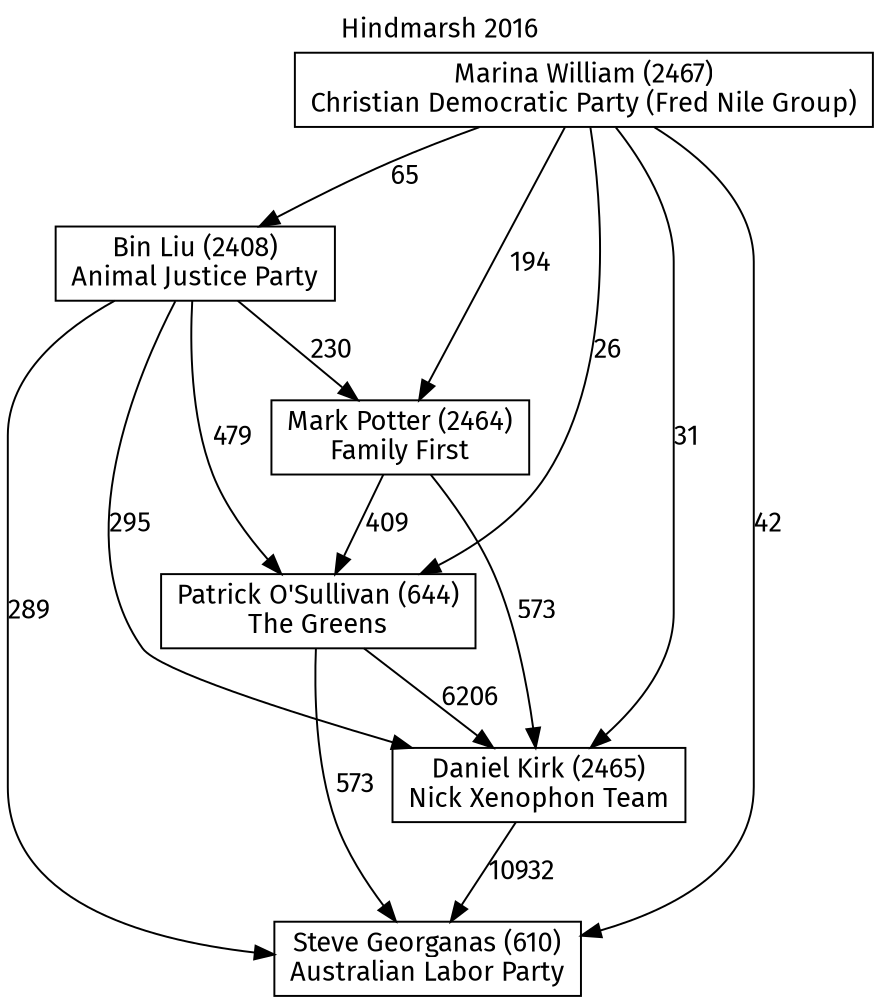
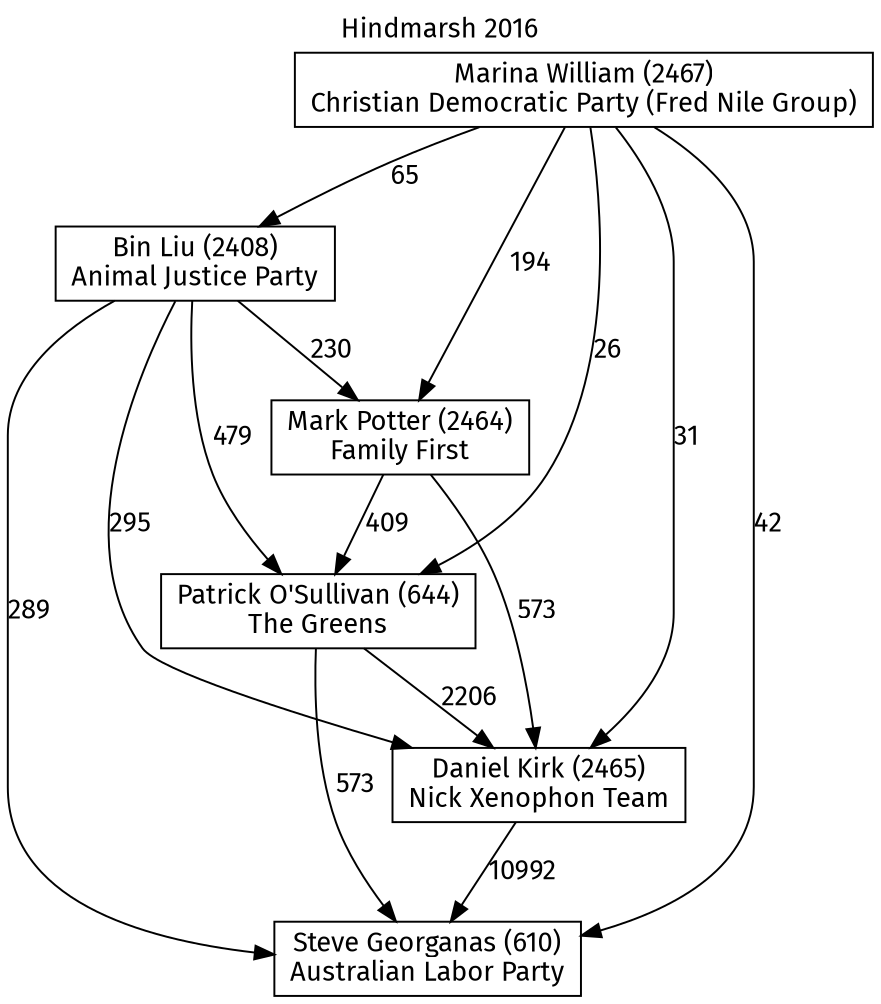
(471, 698) -> (470, 698)
(521, 872) -> (522, 872)
